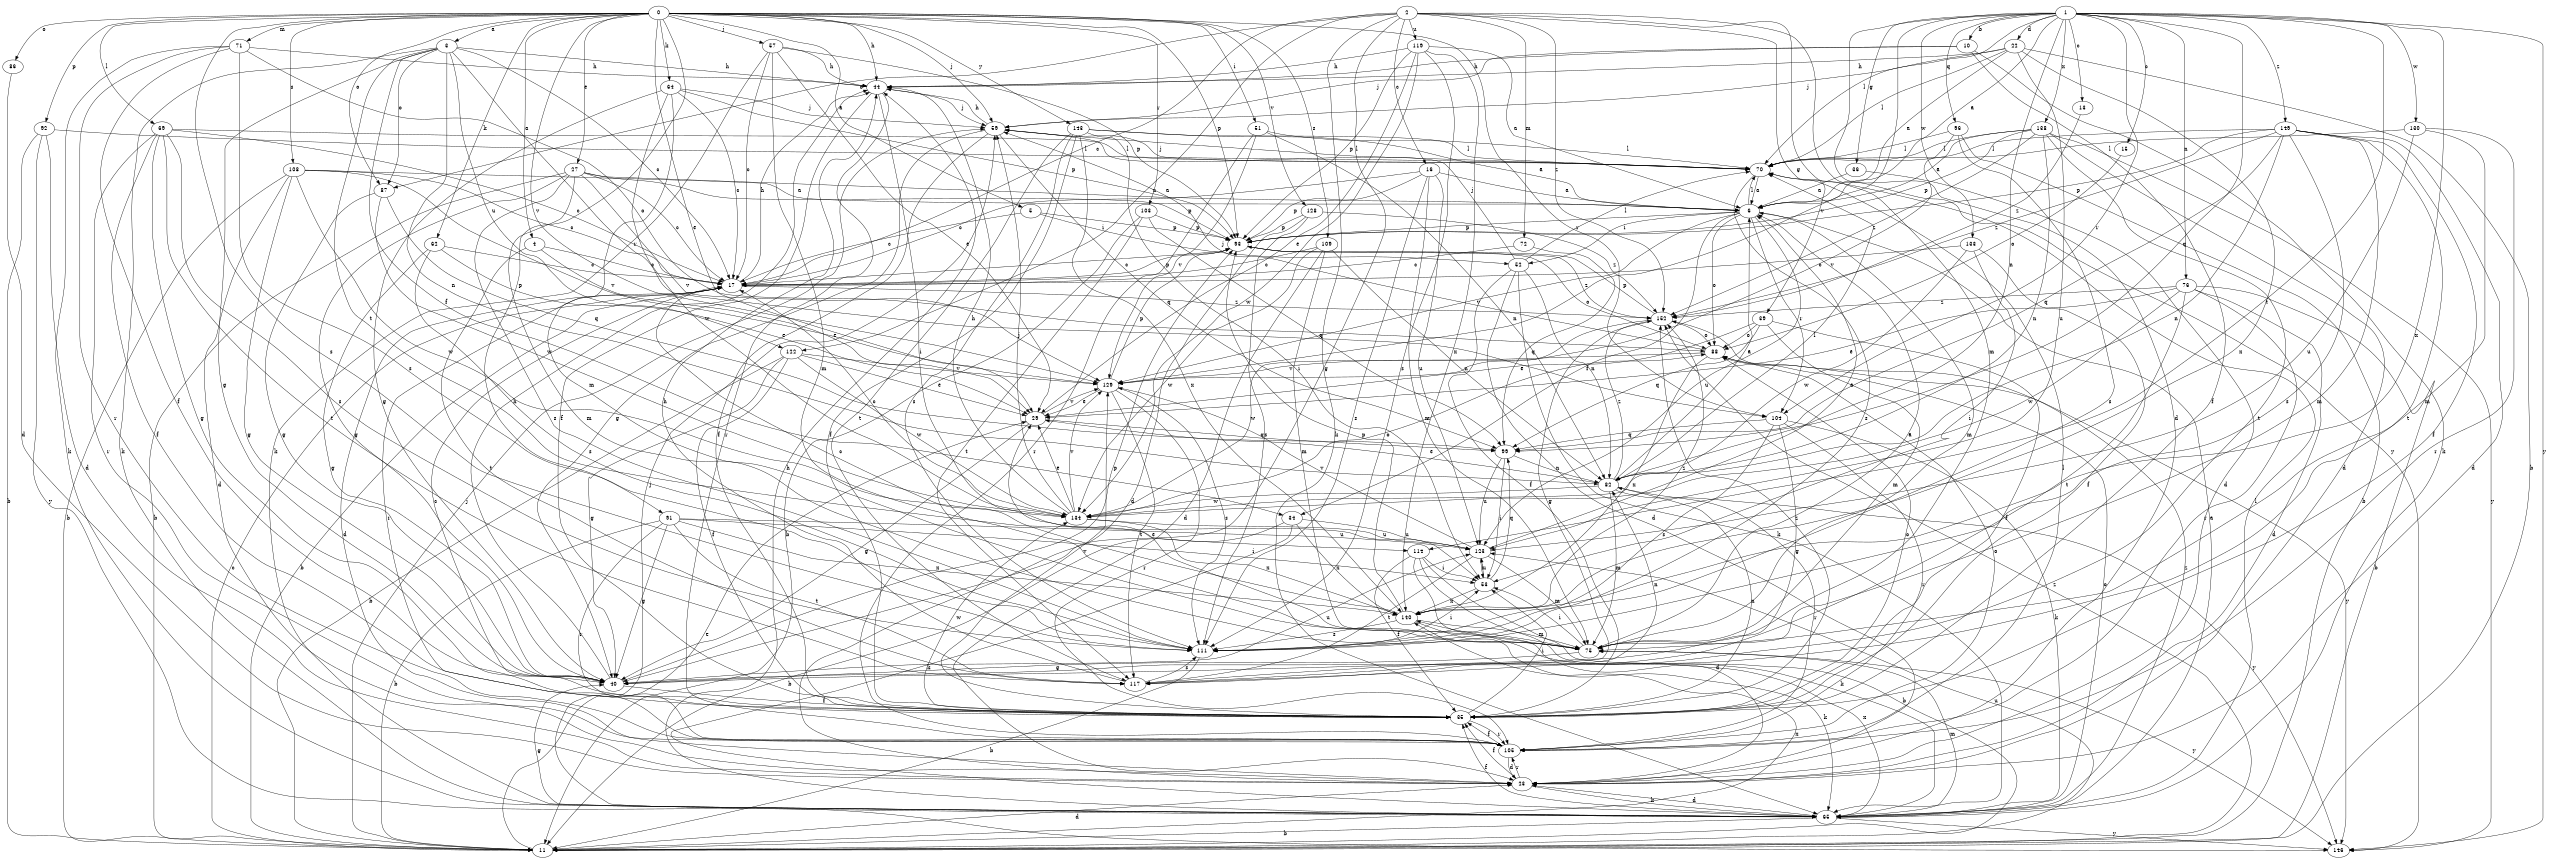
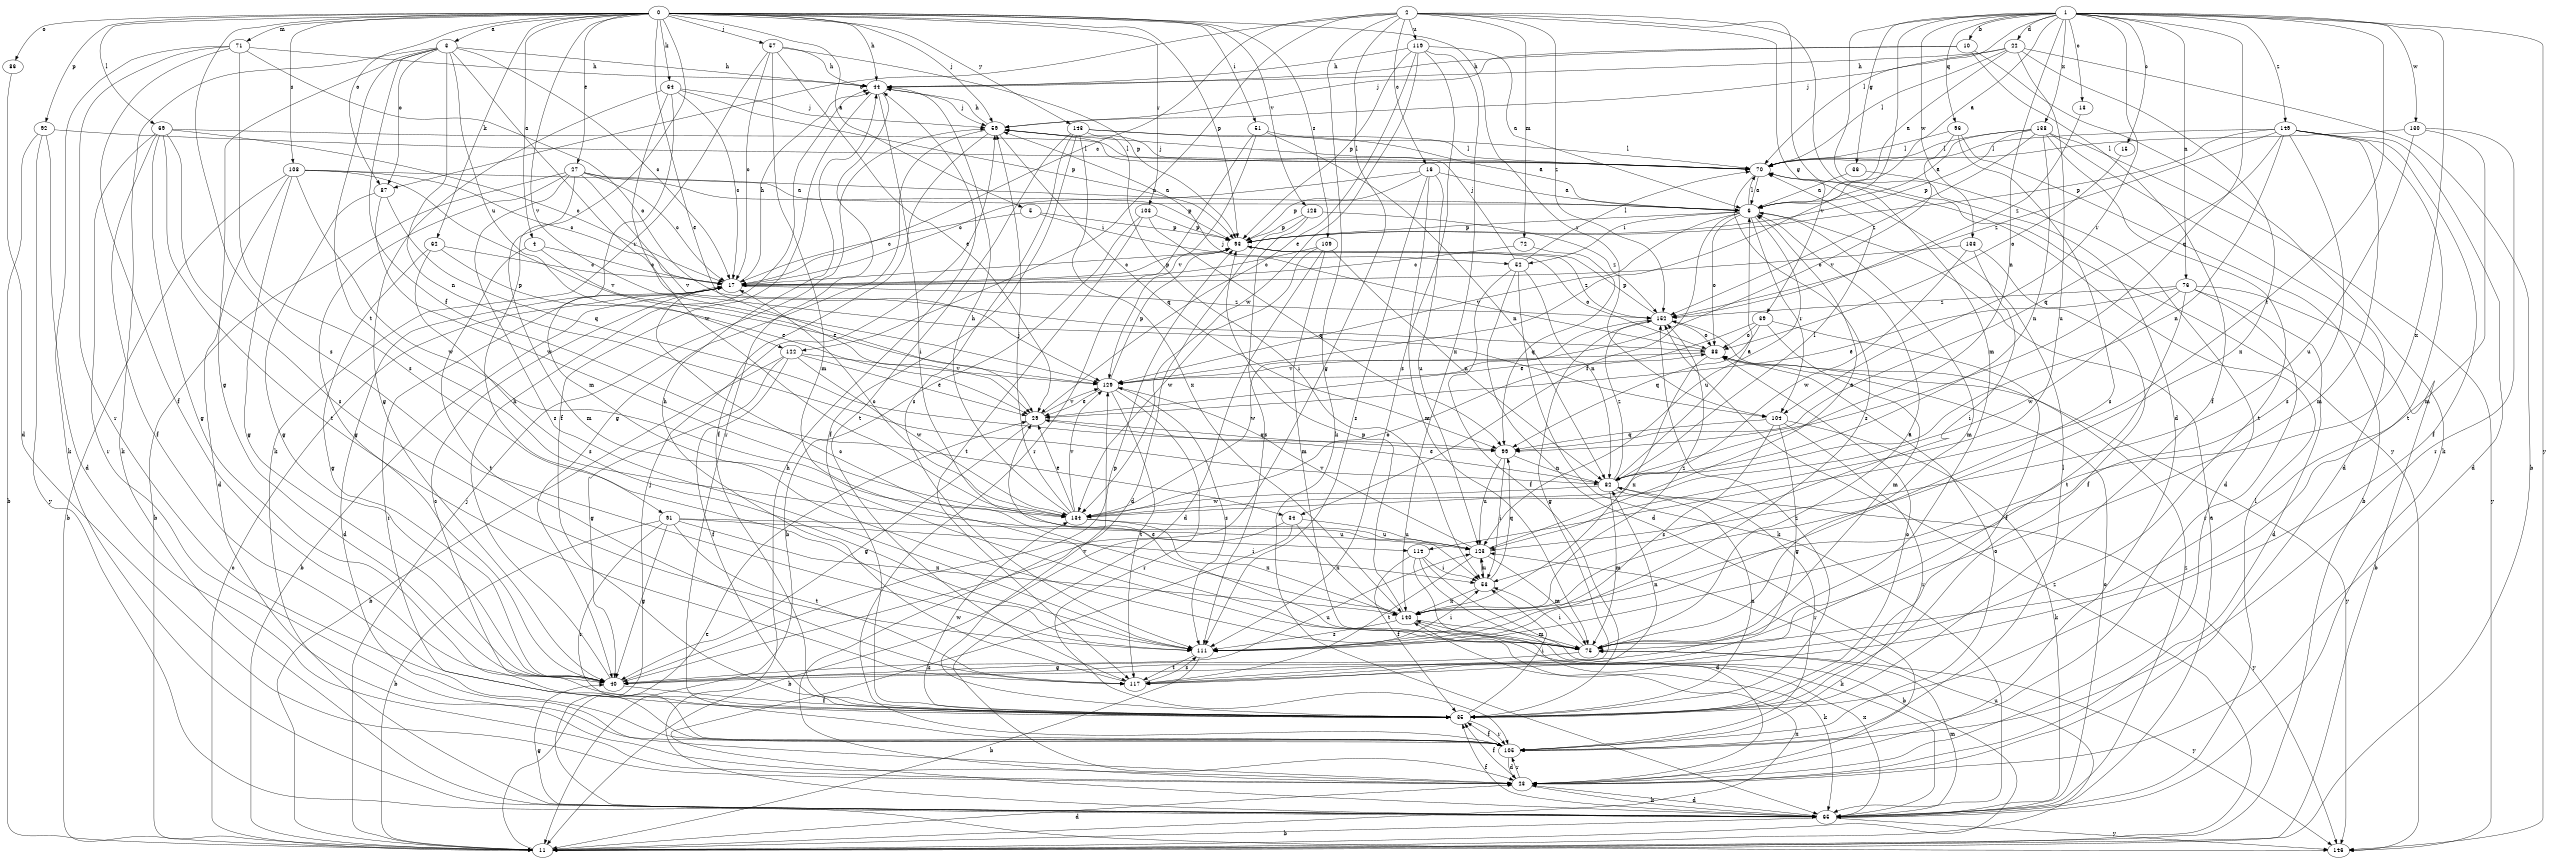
none -> (1169, 667)
